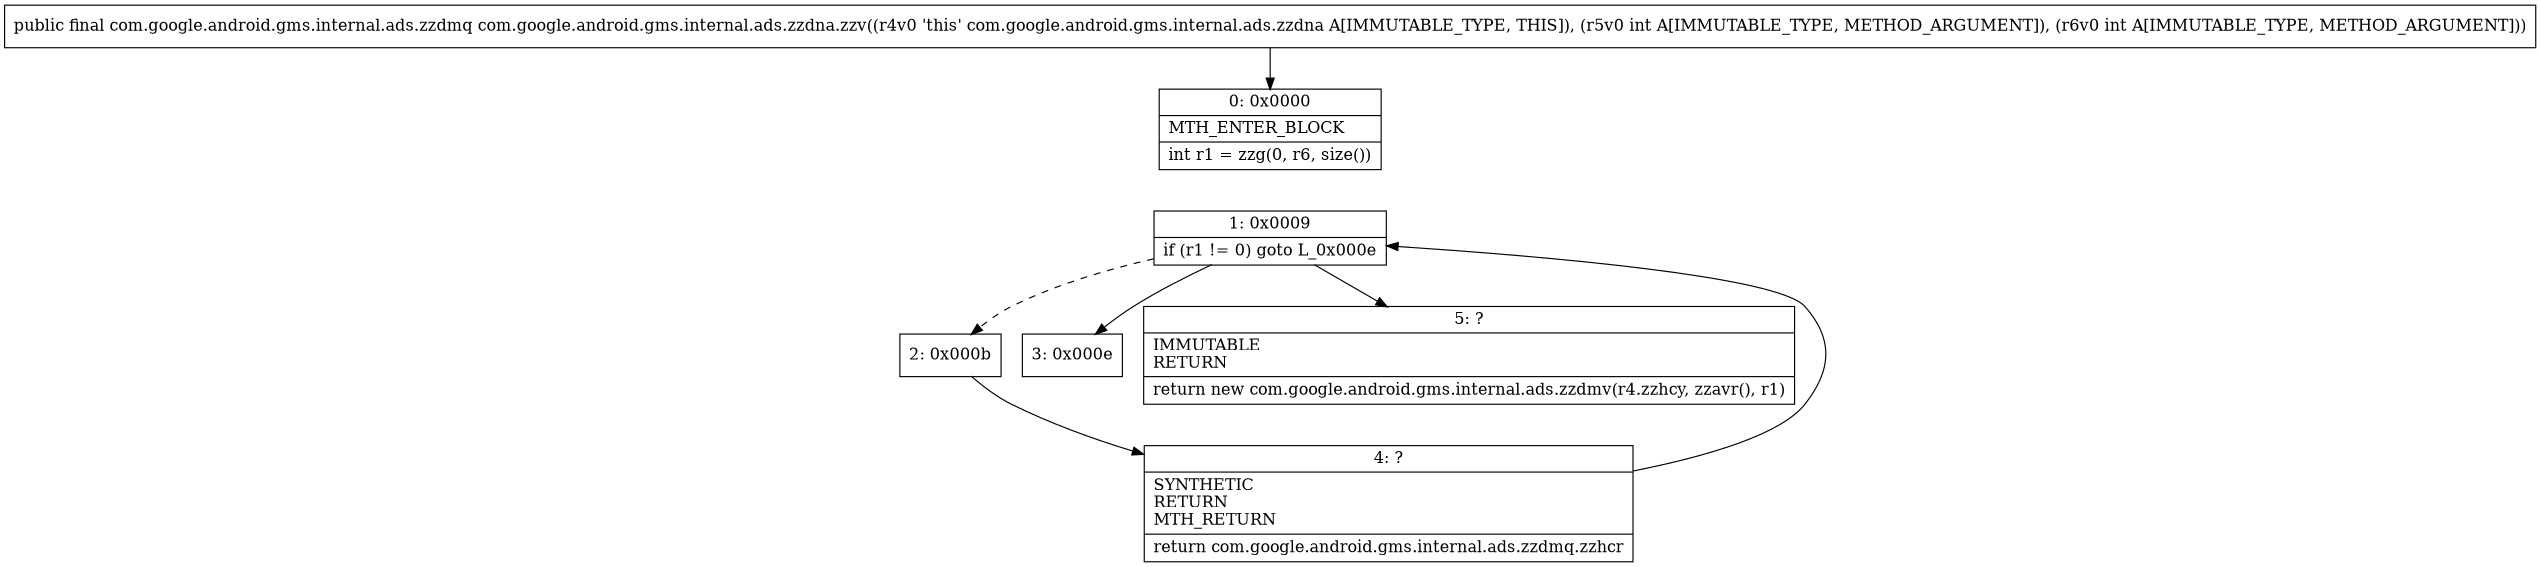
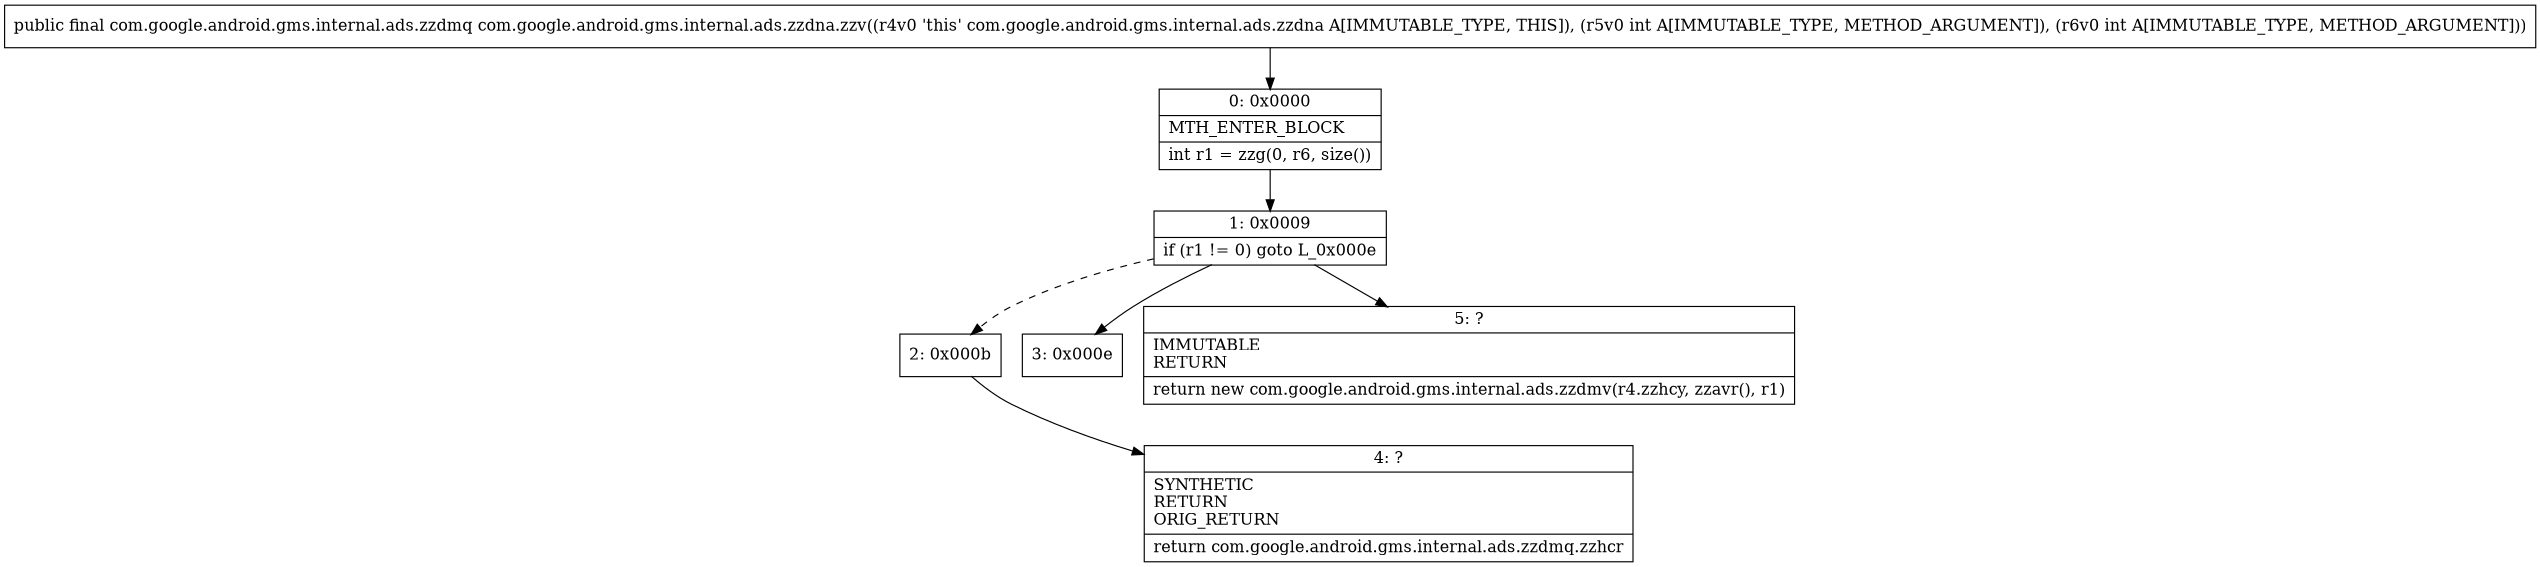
(1750, 286) -> (1270, 185)
(1215, 520) -> (1217, 520)
